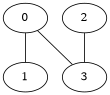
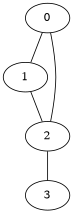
(55, 48) -> (56, 77)
none -> (36, 107)
